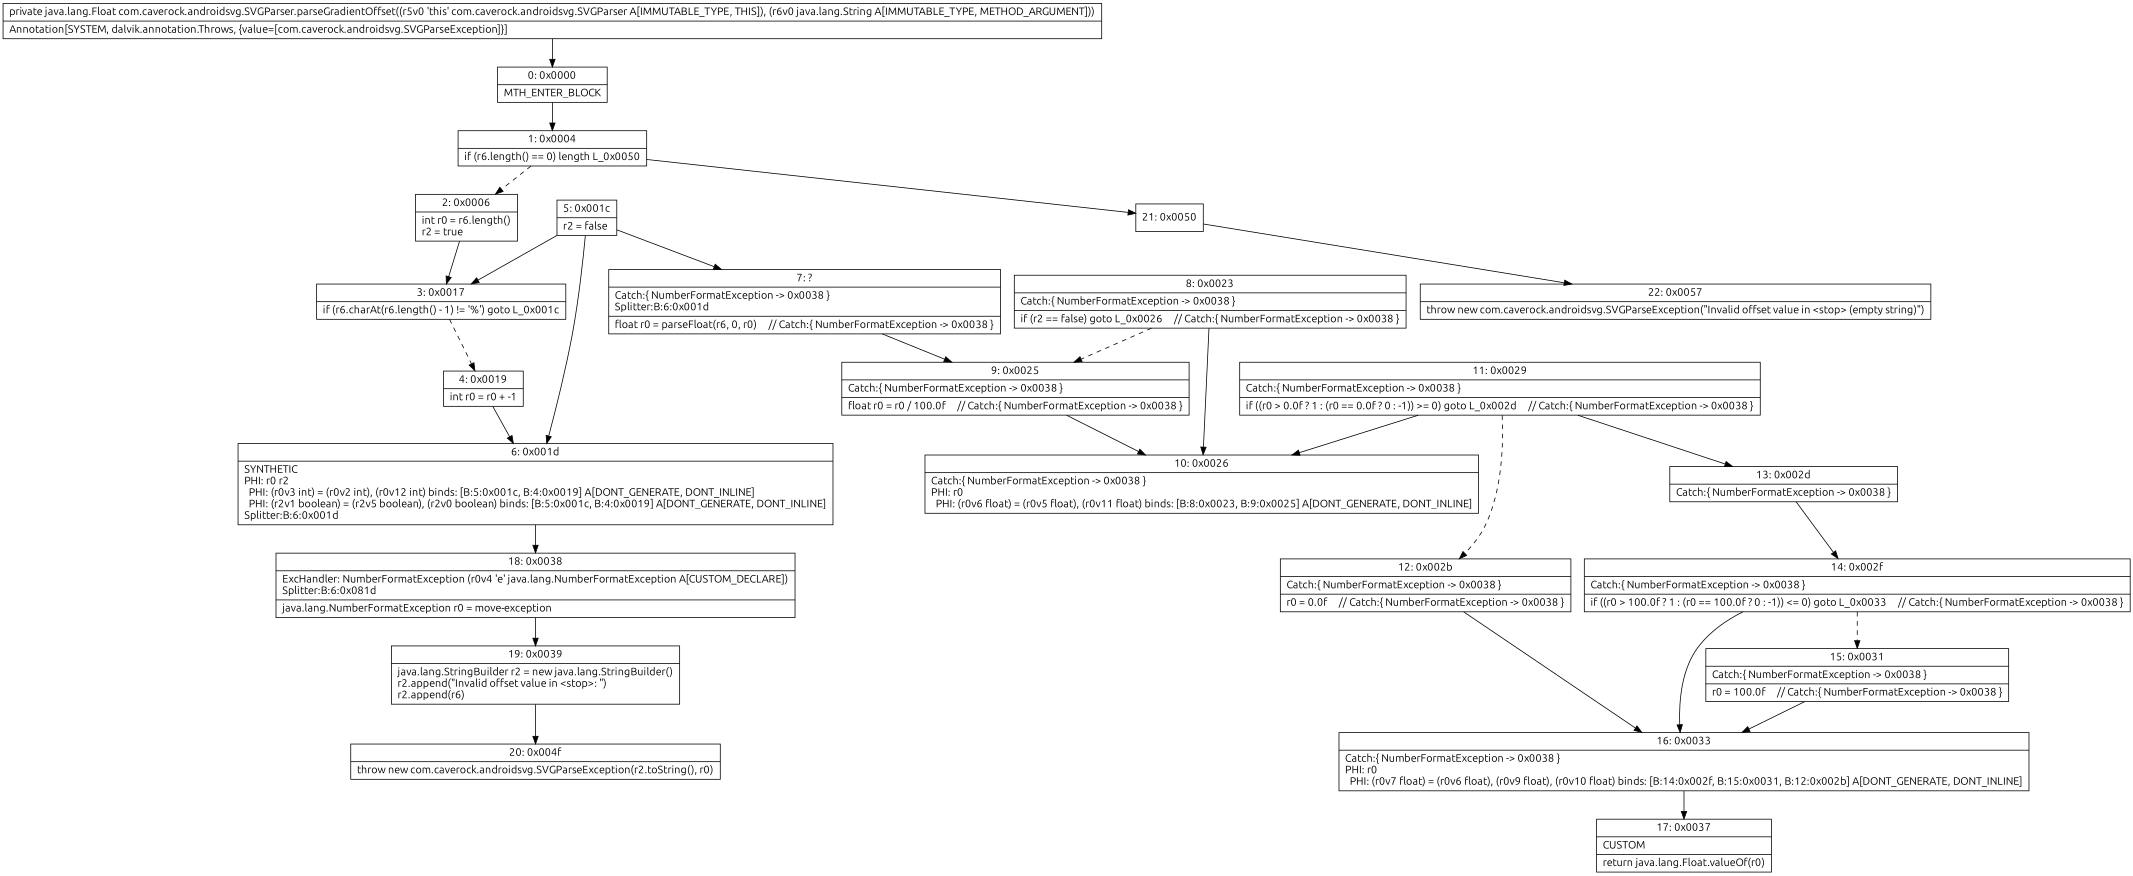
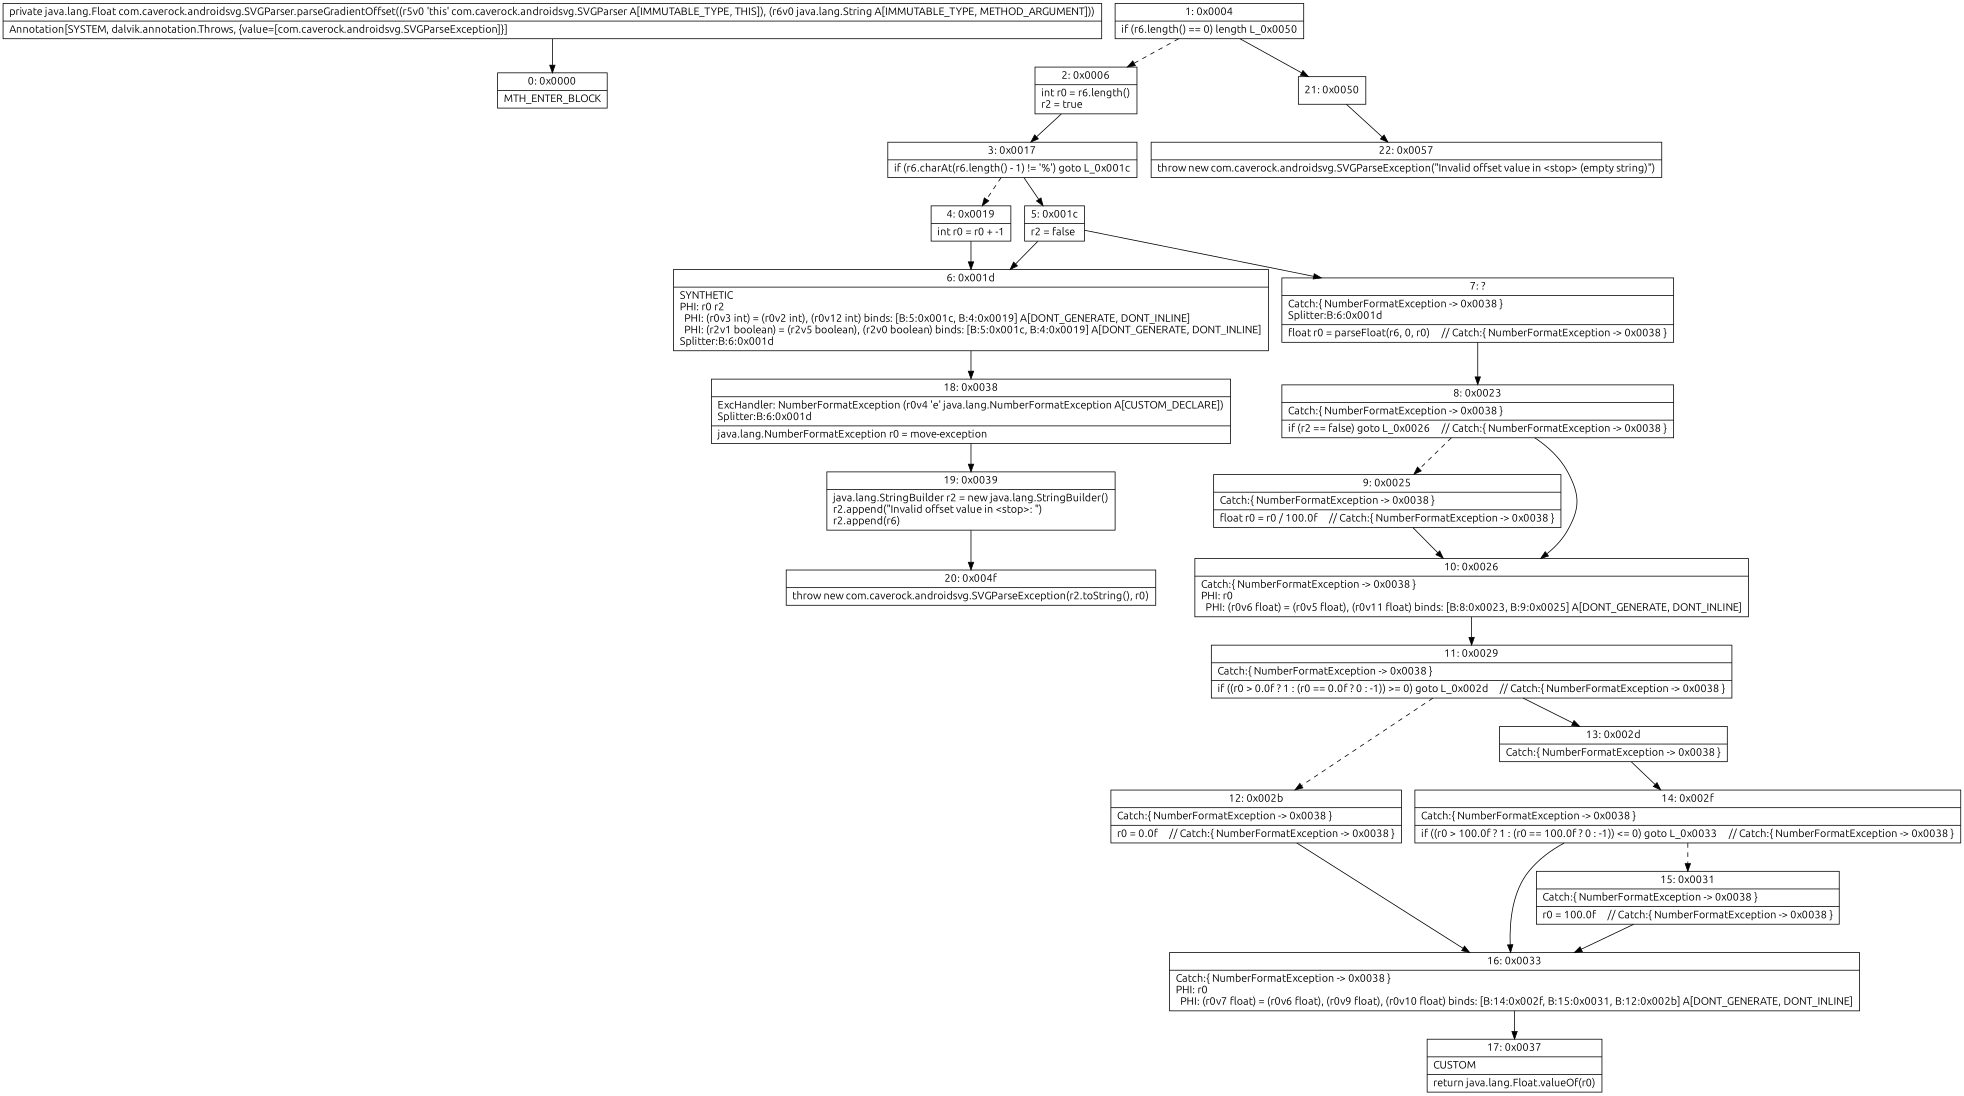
(552, 113) -> none
(518, 258) -> (1031, 188)
(913, 347) -> (1478, 360)
(1359, 434) -> (1472, 627)
(330, 591) -> (765, 417)
